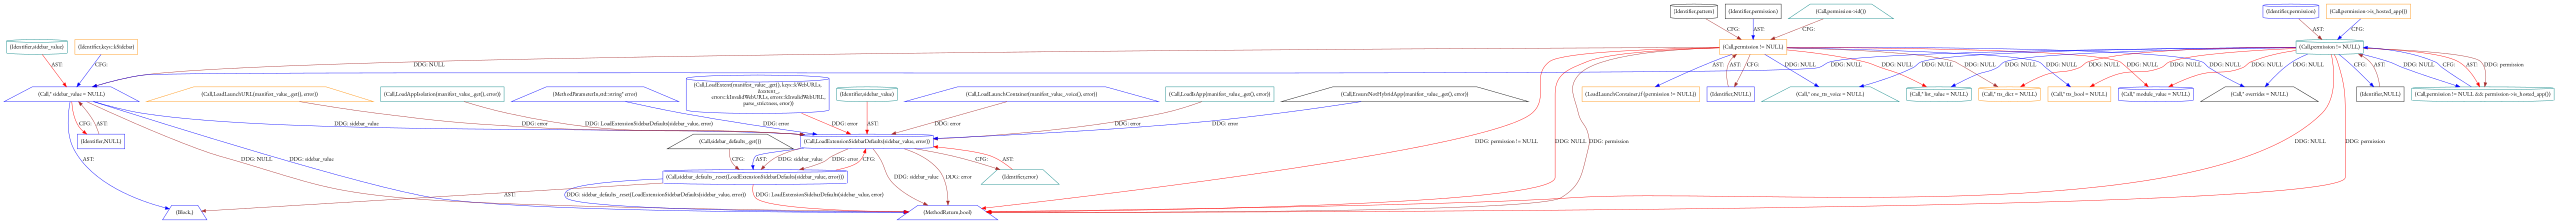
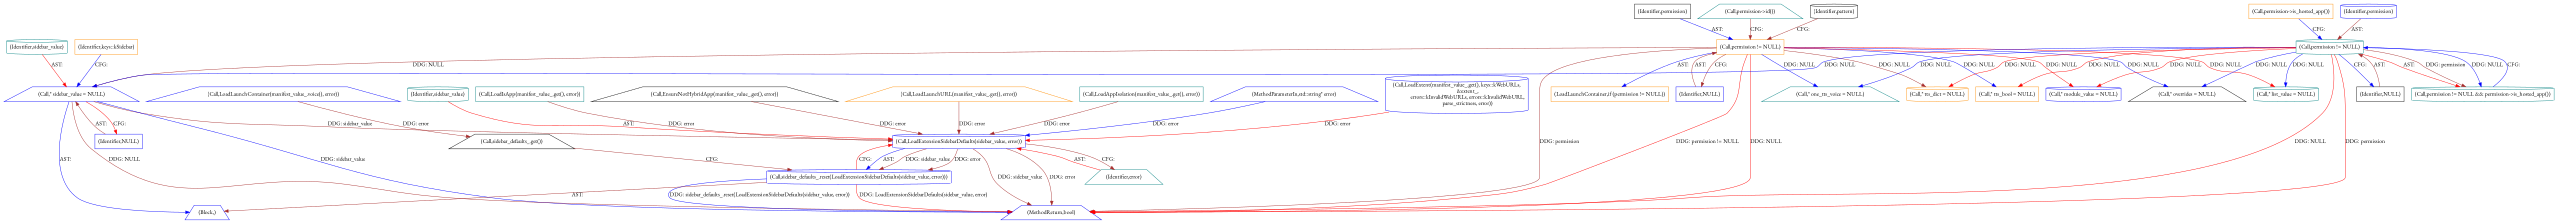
(951, 117) -> (381, 122)
(649, 124) -> (1057, 124)
(1150, 126) -> (835, 117)
(446, 129) -> (490, 132)
